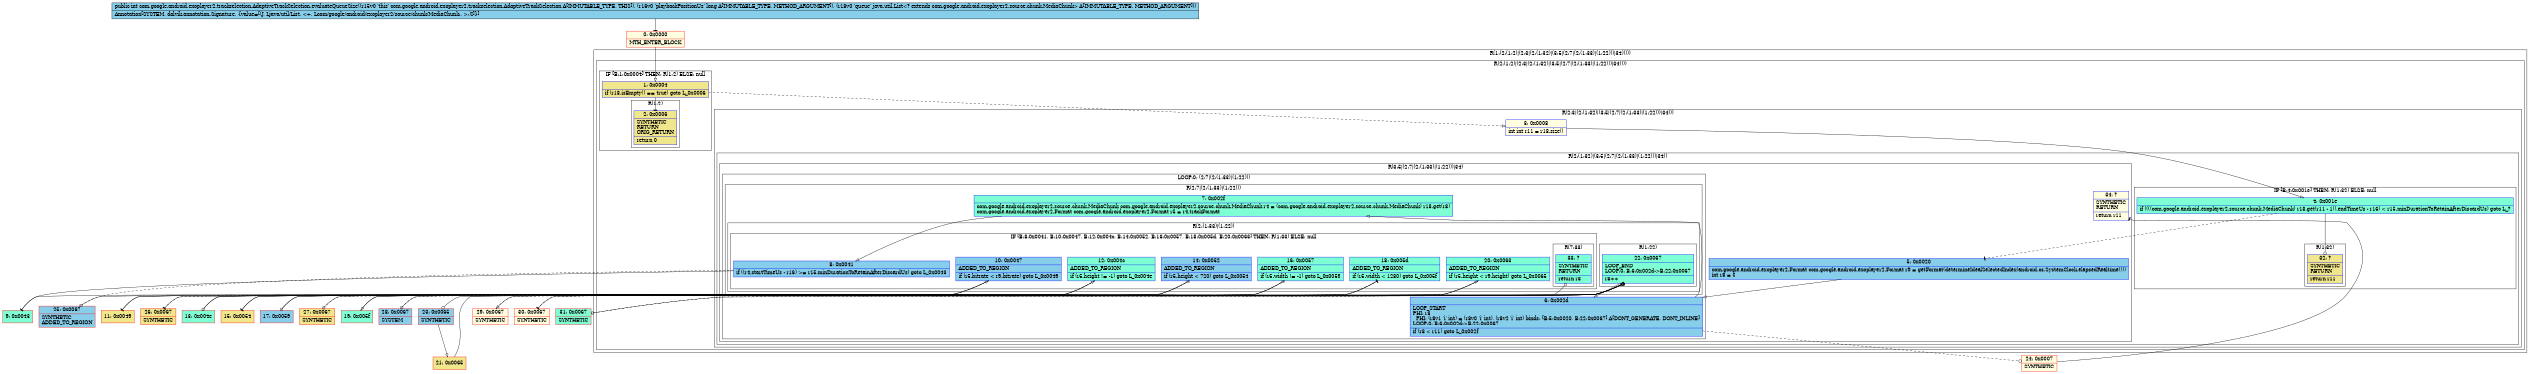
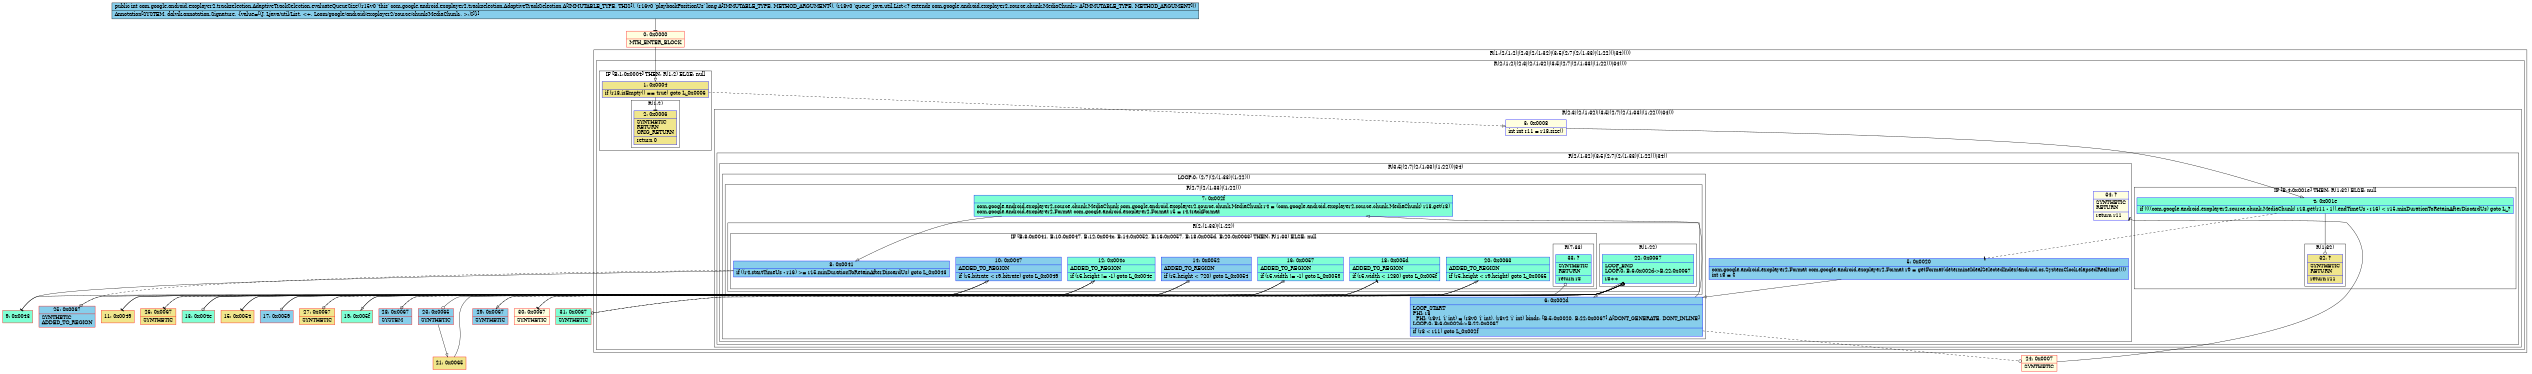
(490, 317) -> (490, 317)
